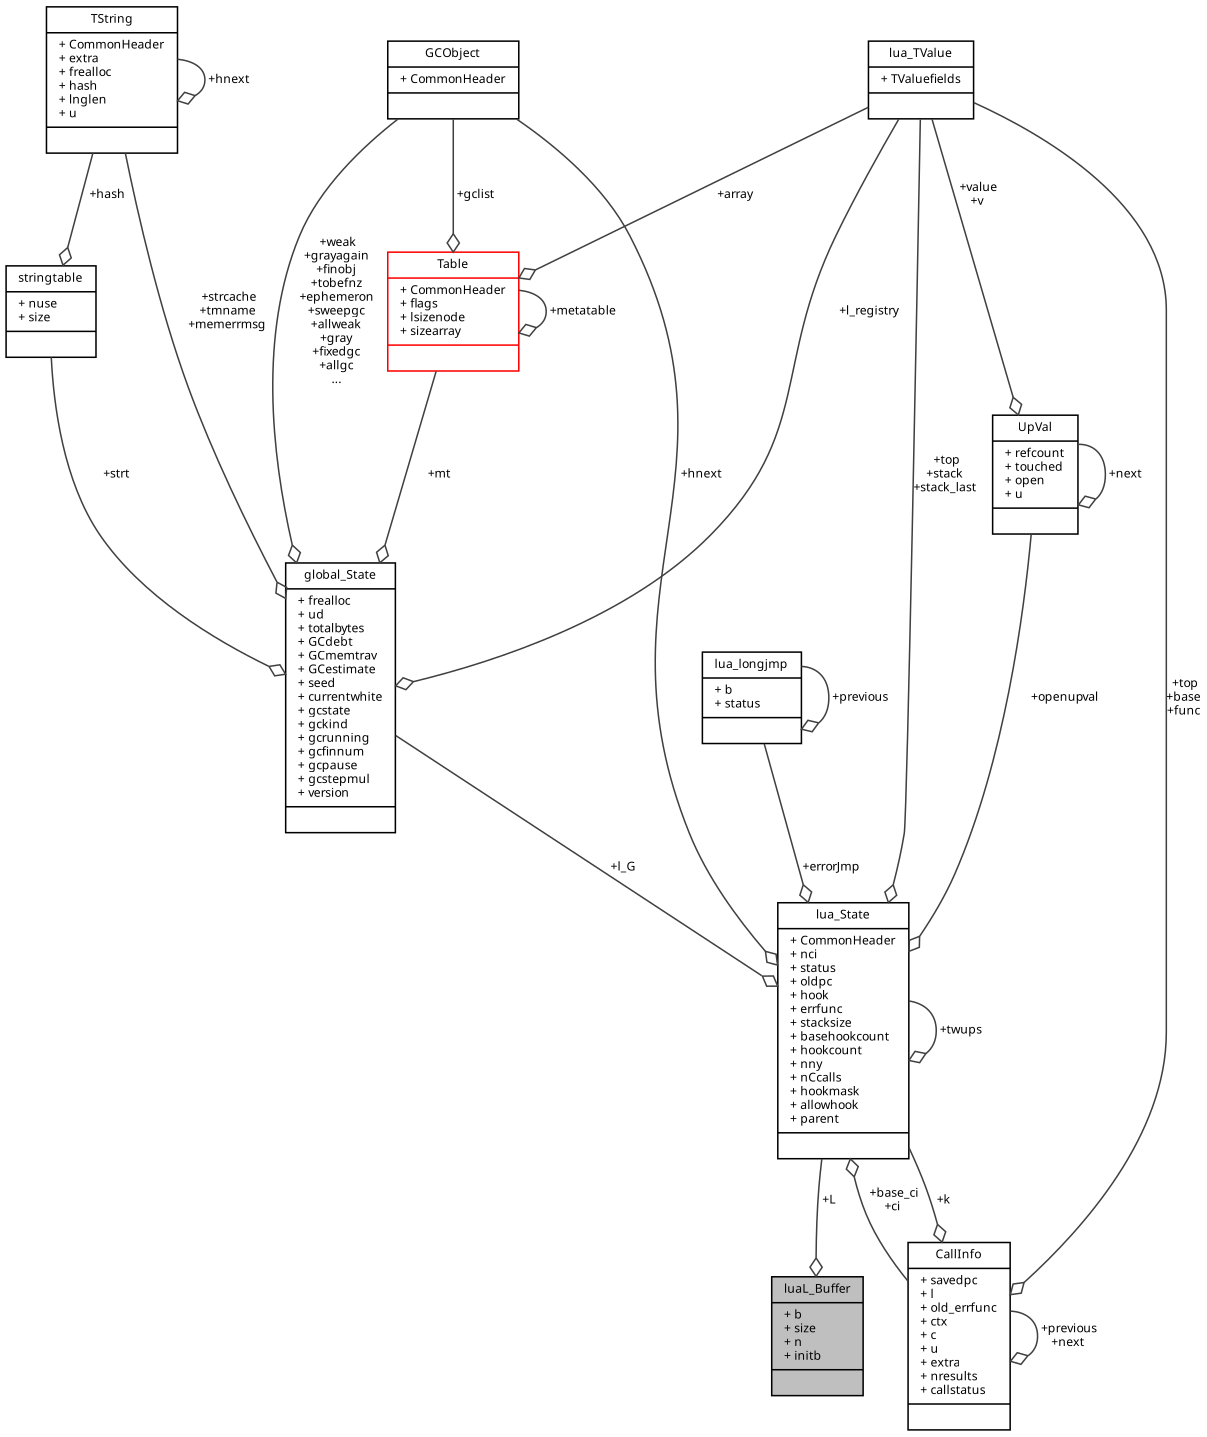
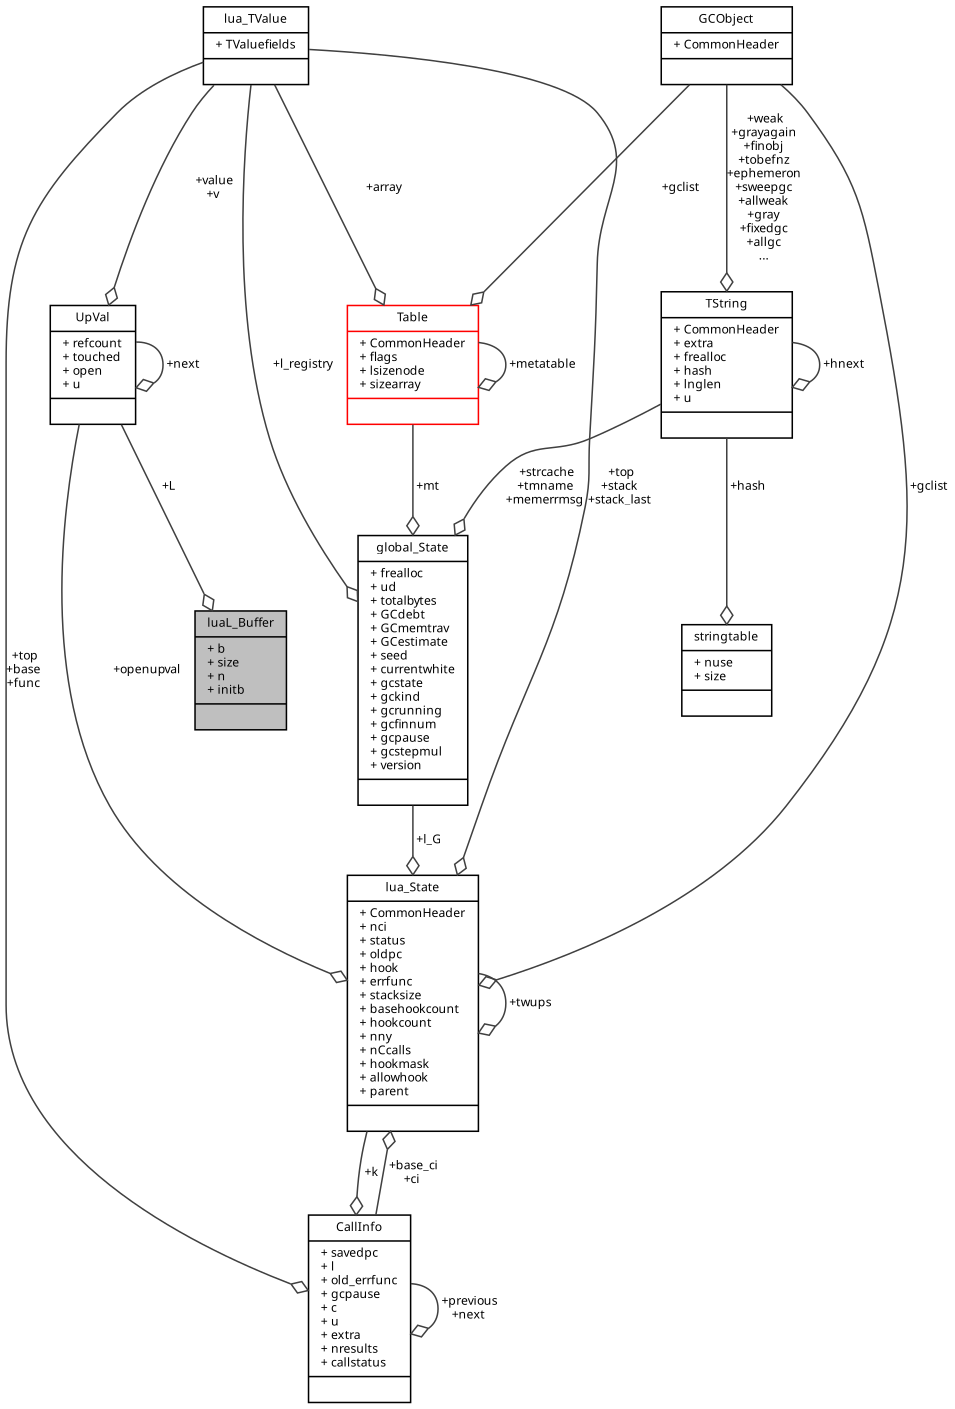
(278, 312) -> (727, 179)
(700, 475) -> (928, 487)
(109, 547) -> none
(752, 698) -> none
(818, 1208) -> (163, 509)
(935, 1322) -> (351, 1294)
